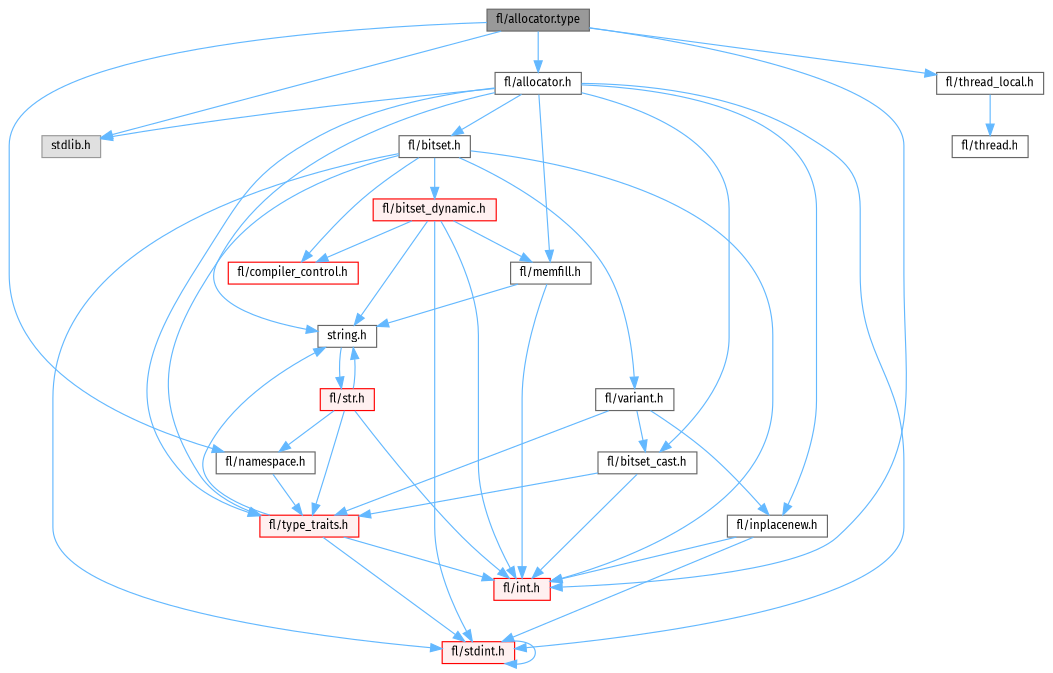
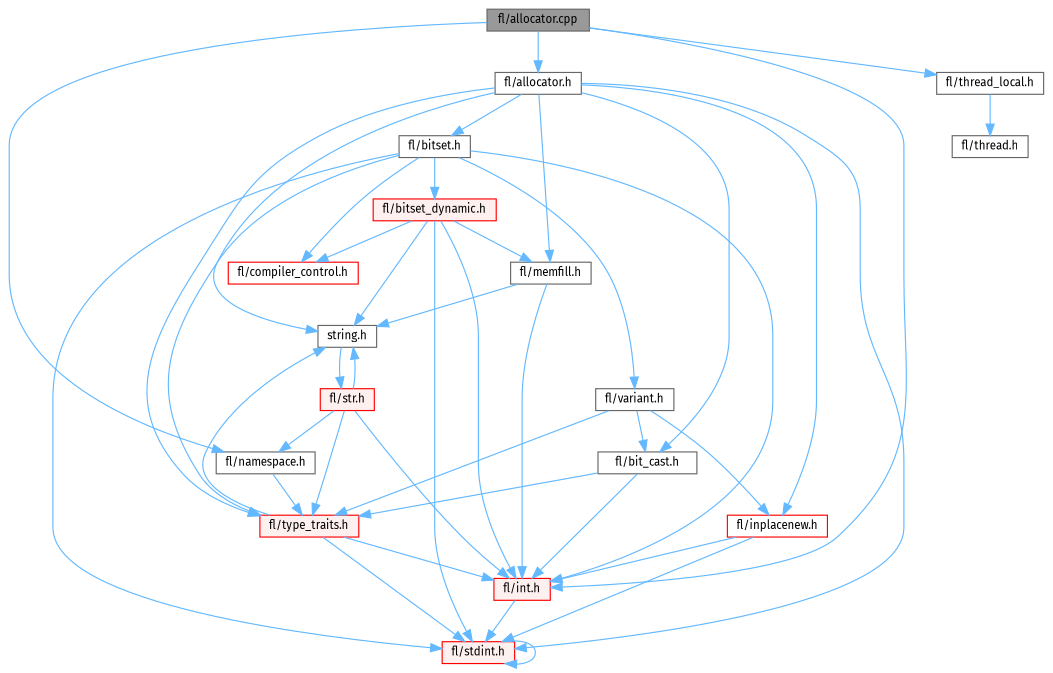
(538, 20) -> (538, 20)
(71, 147) -> none
(647, 463) -> (647, 463)
(777, 526) -> (777, 526)
none -> (504, 616)
